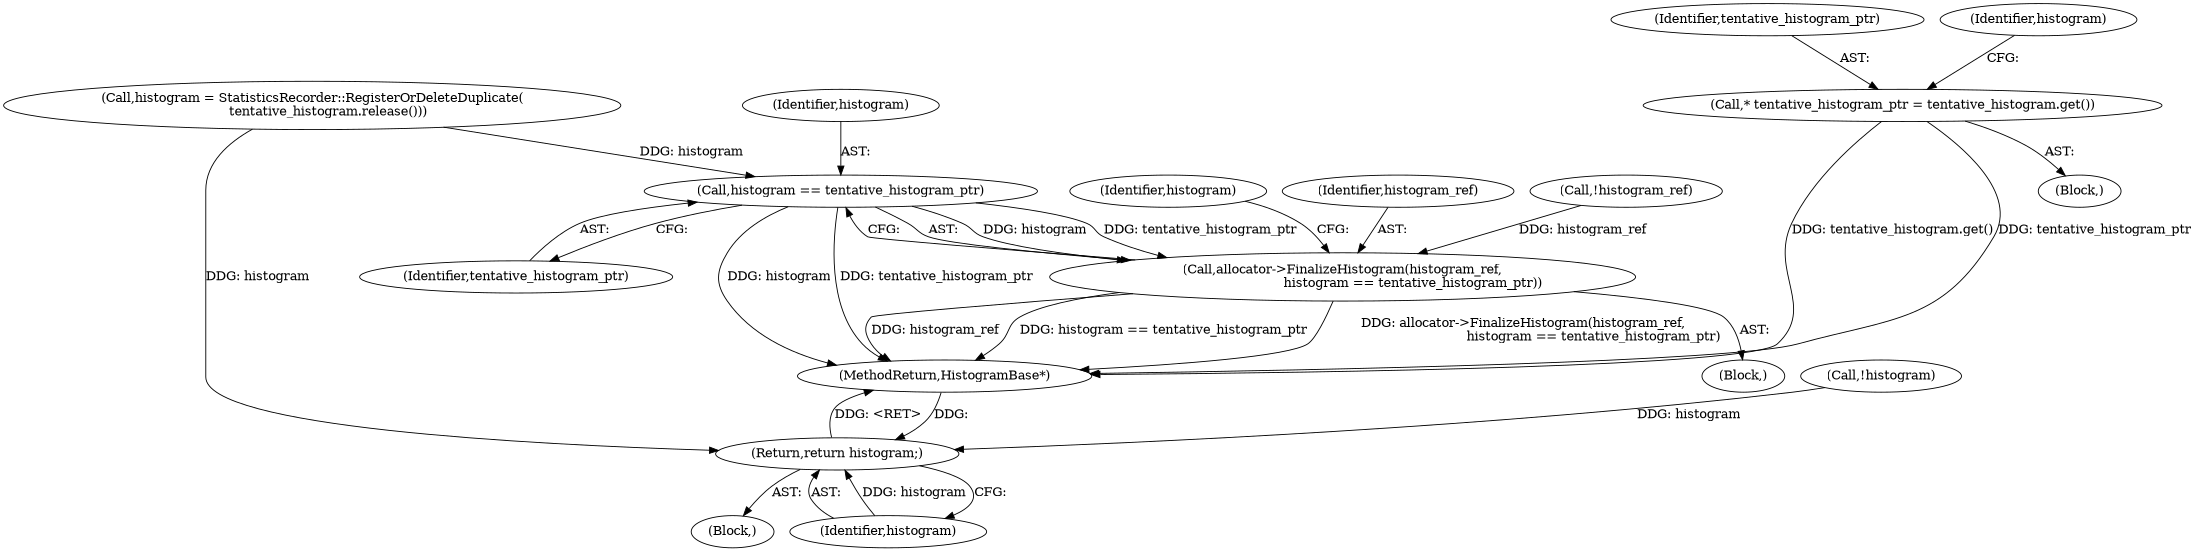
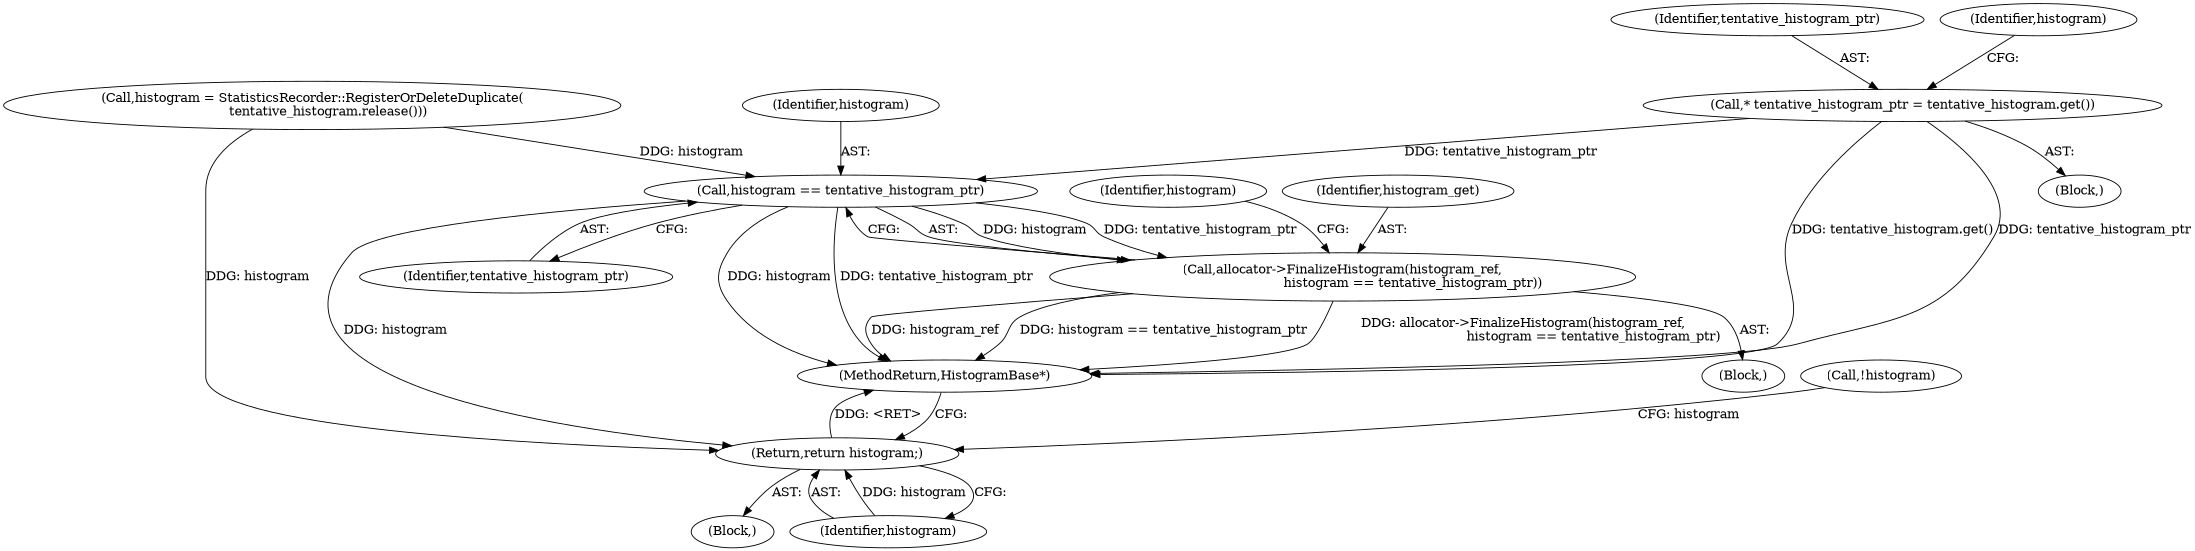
none -> (1368, 149)
(1398, 191) -> (1398, 191)
(1626, 191) -> none
none -> (335, 324)
(953, 415) -> (953, 415)
(1689, 415) -> (1689, 415)
